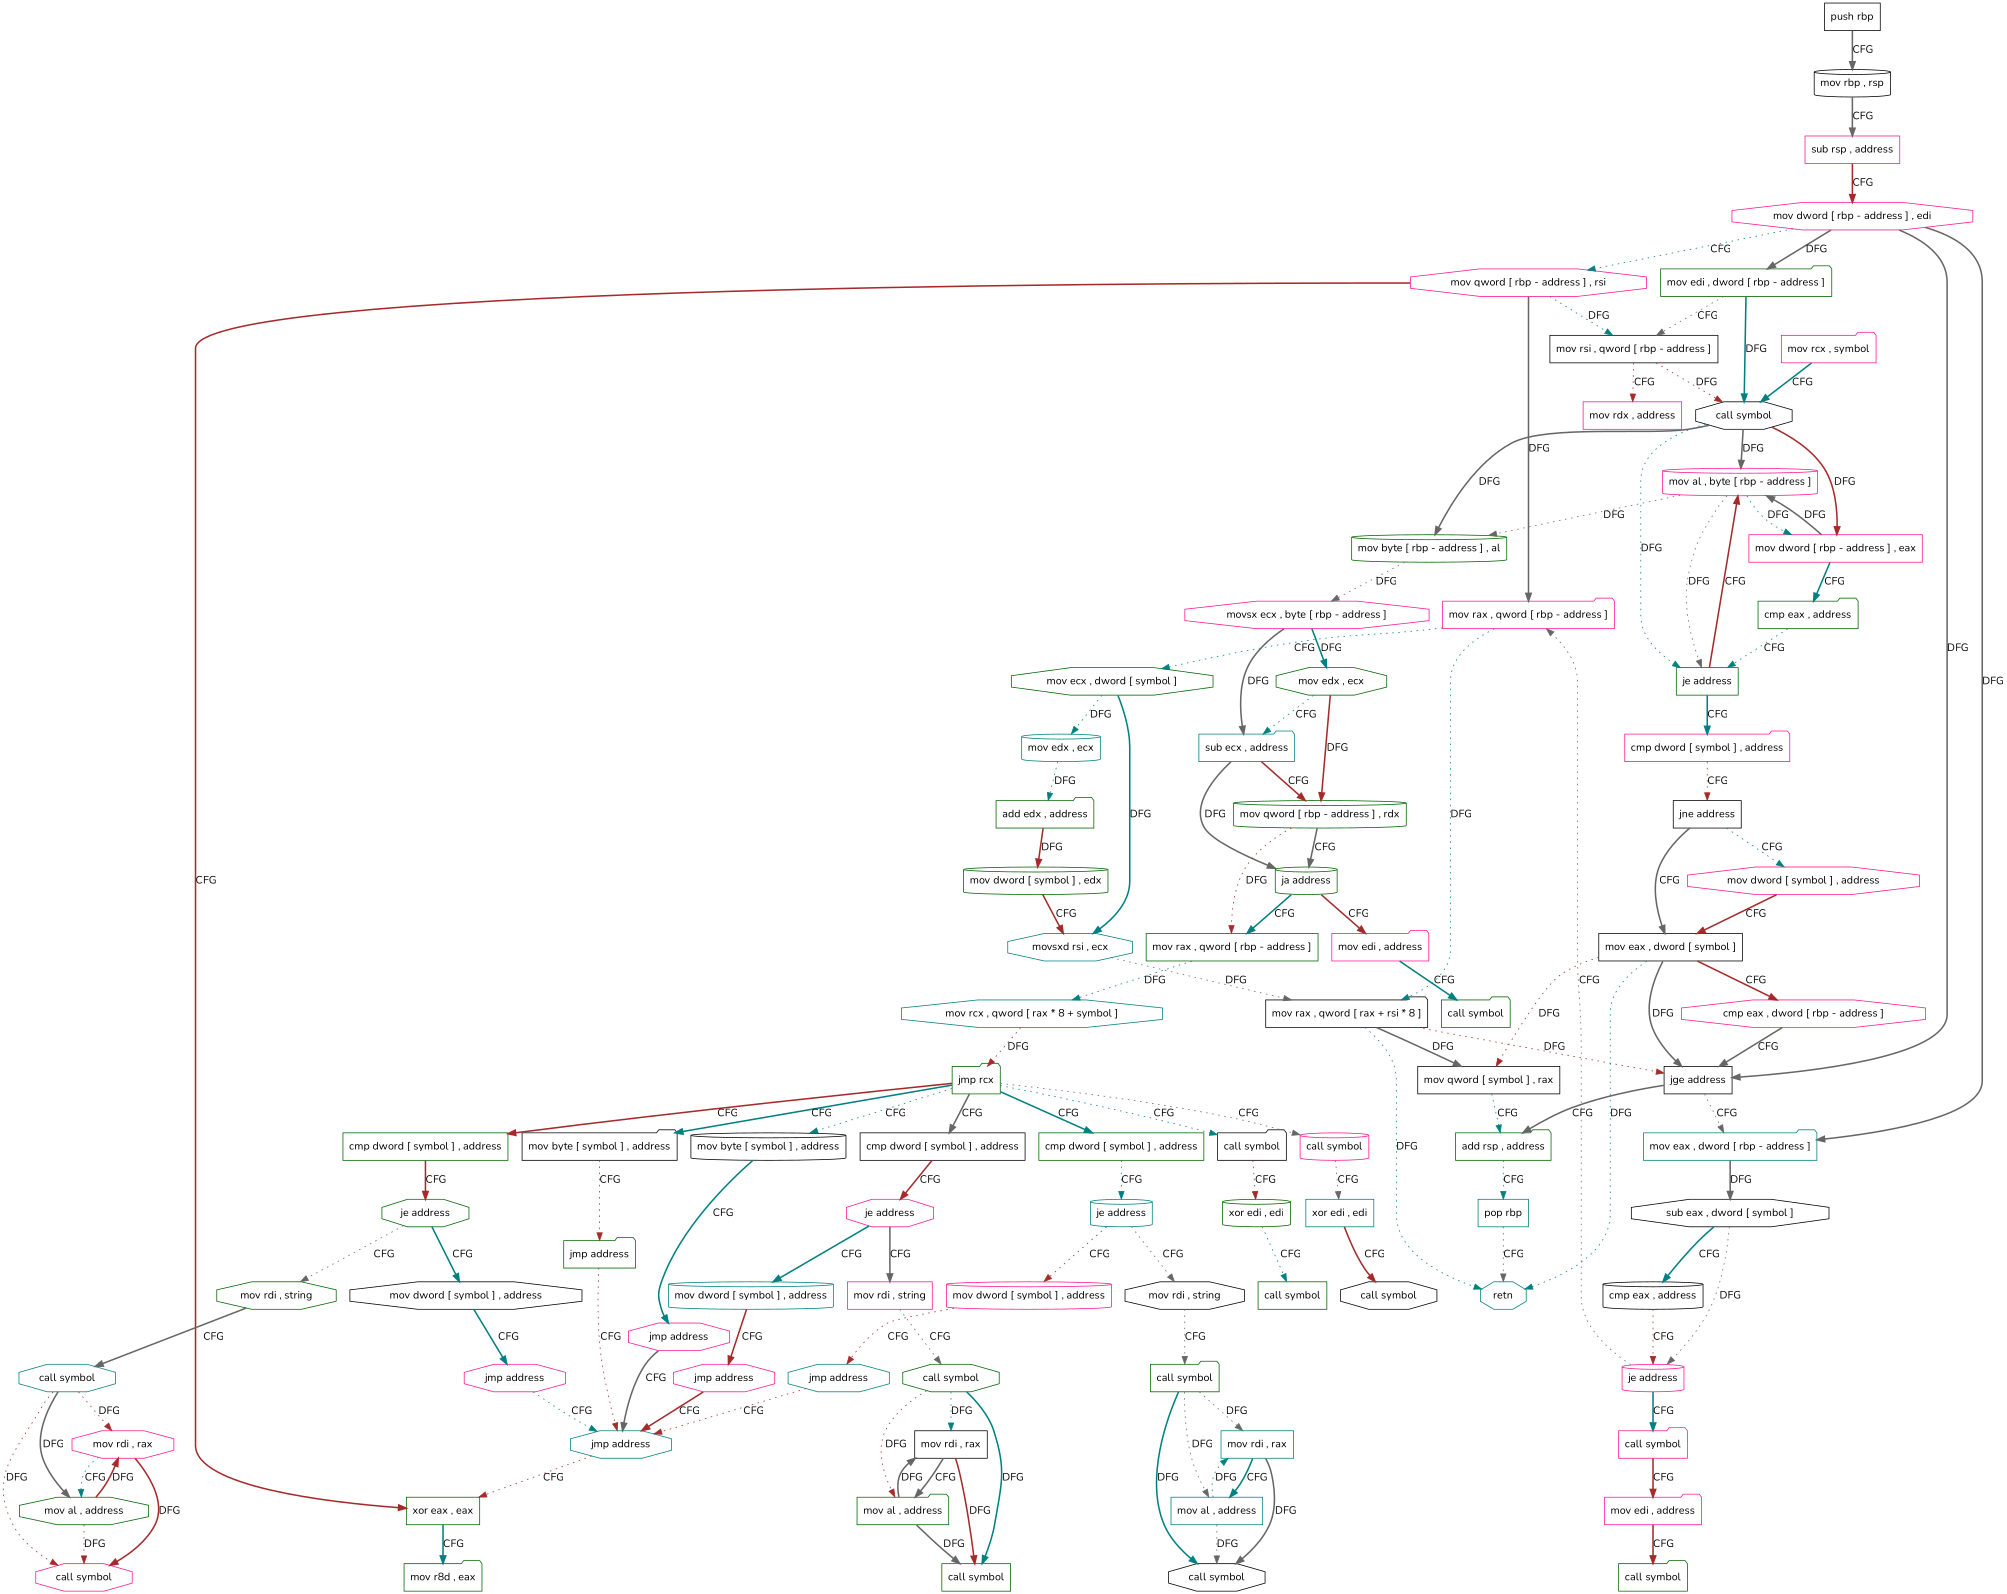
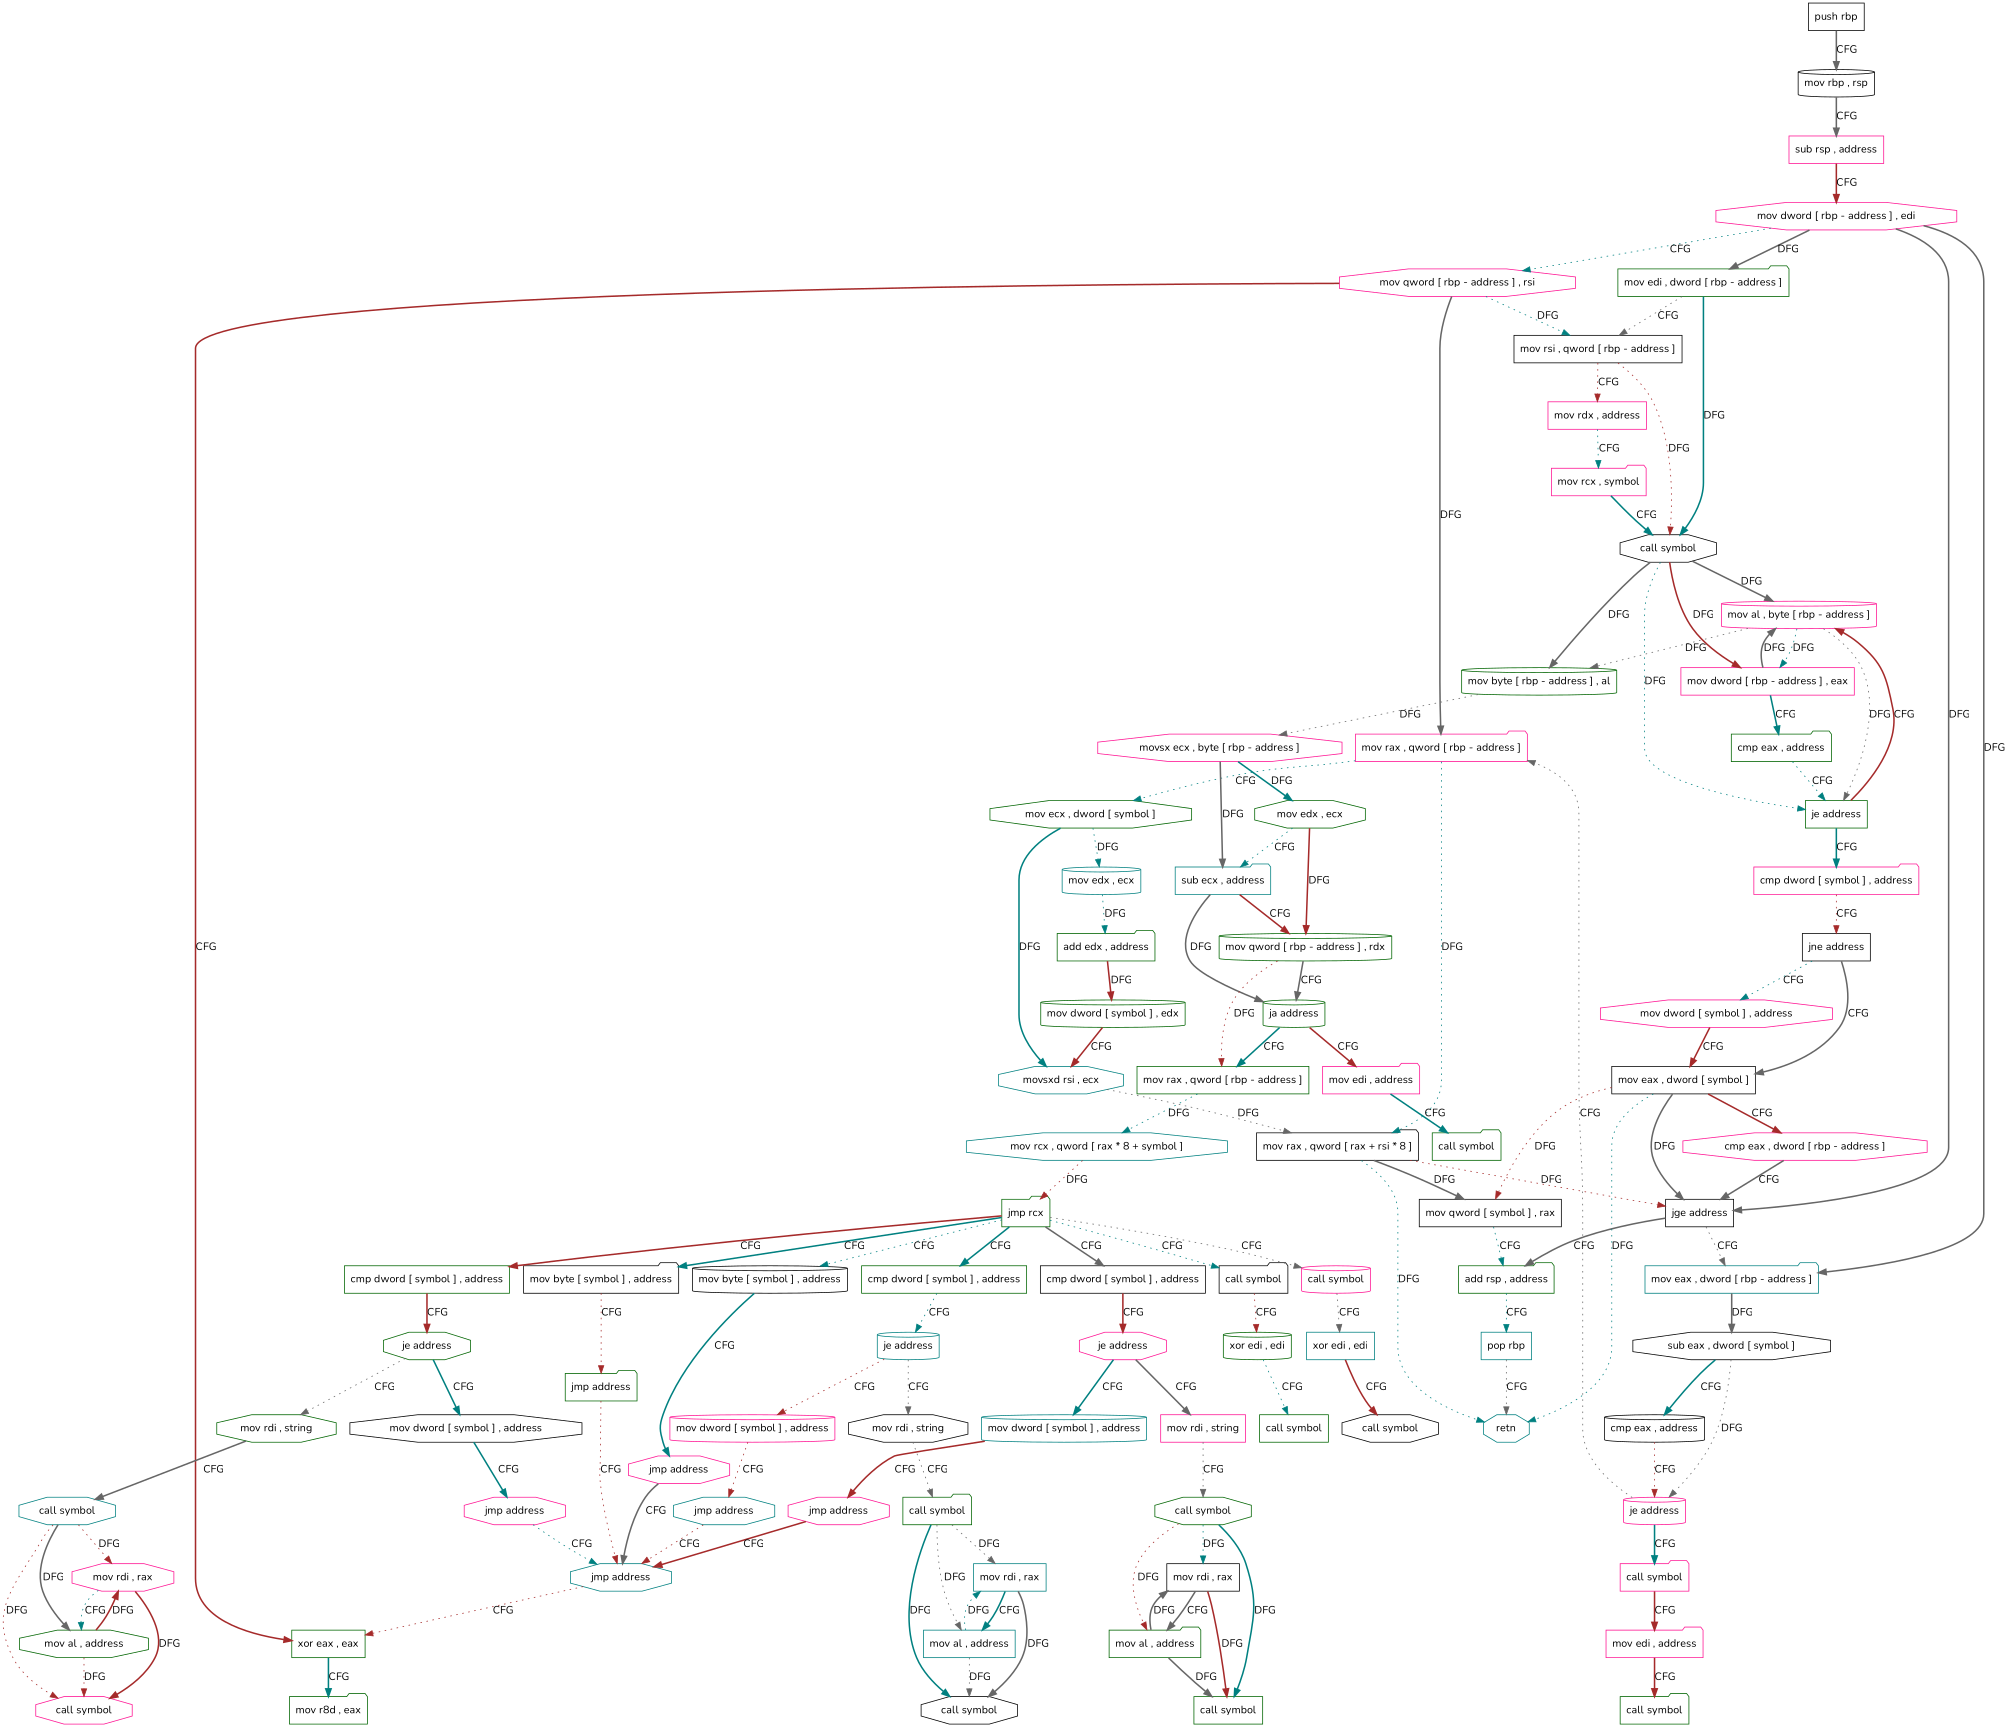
none -> (1598, 445)
